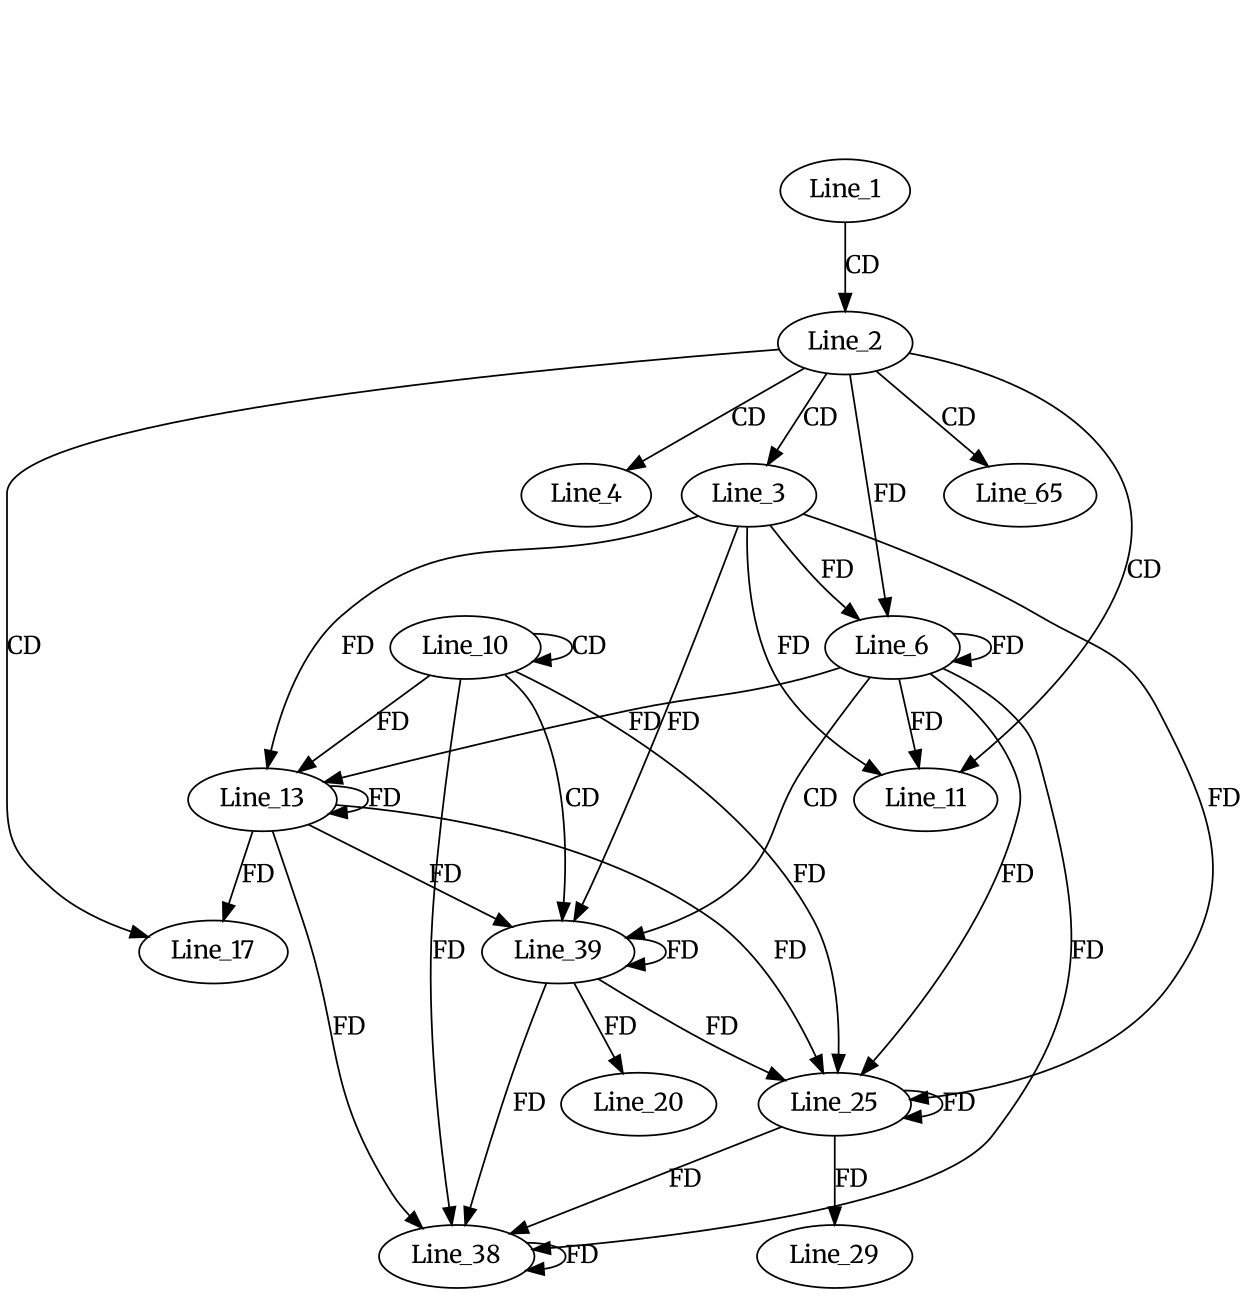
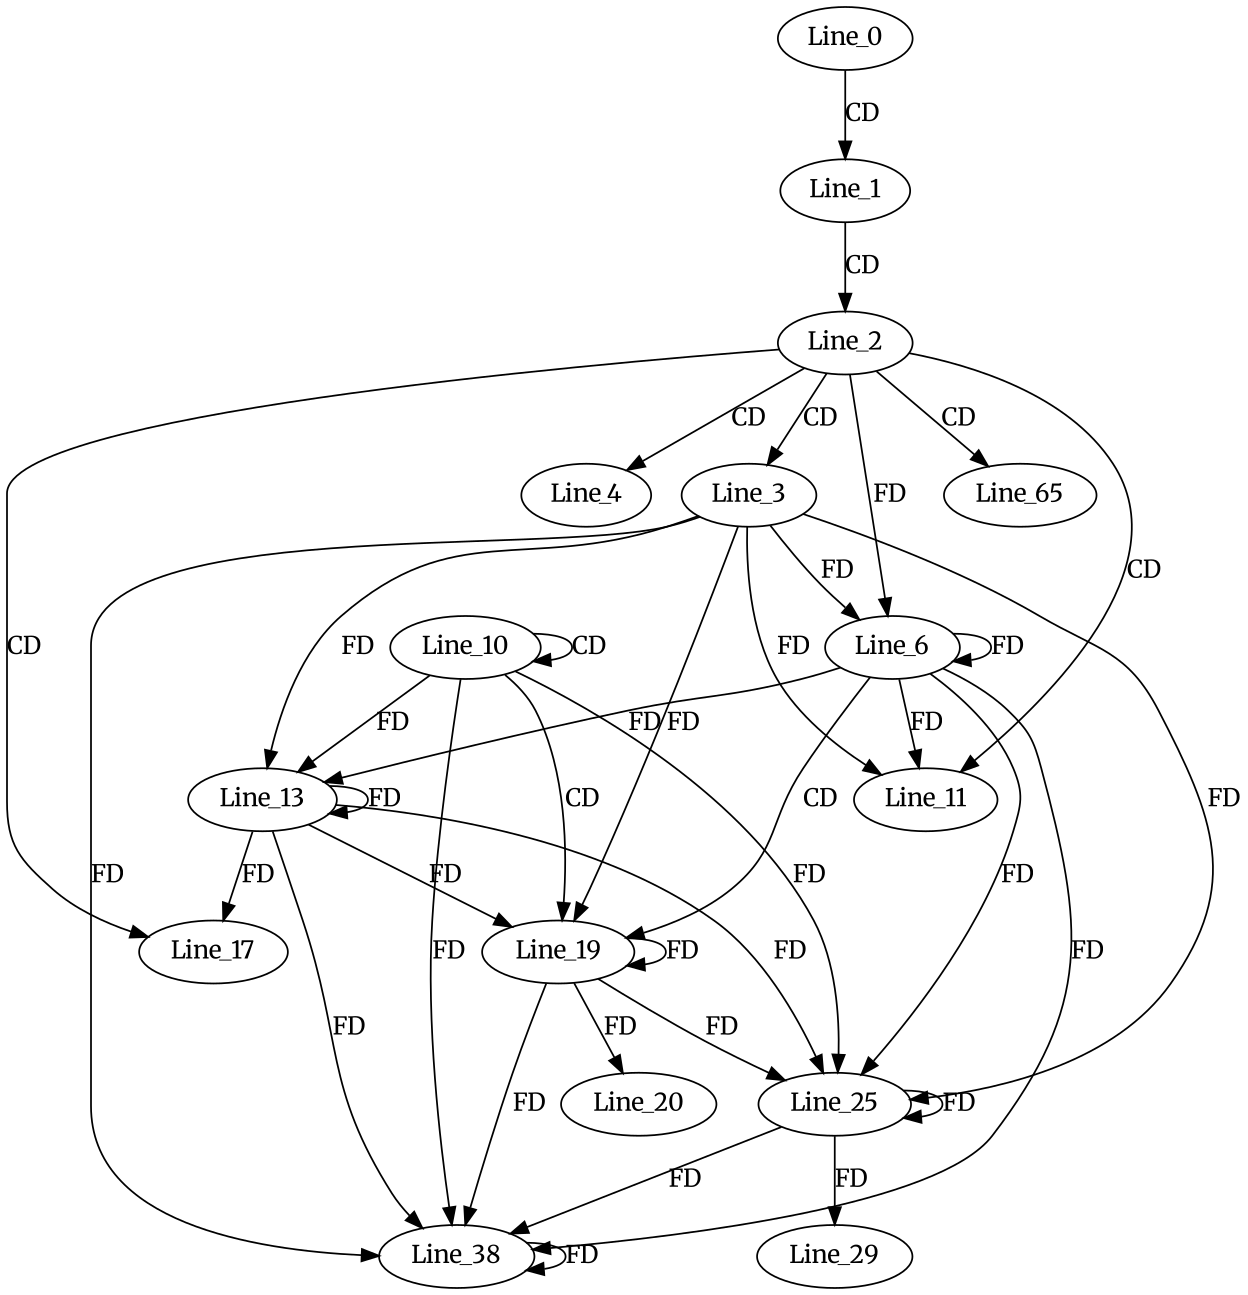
none -> (845, 38)
none -> (91, 722)
(558, 952) -> (558, 952)
